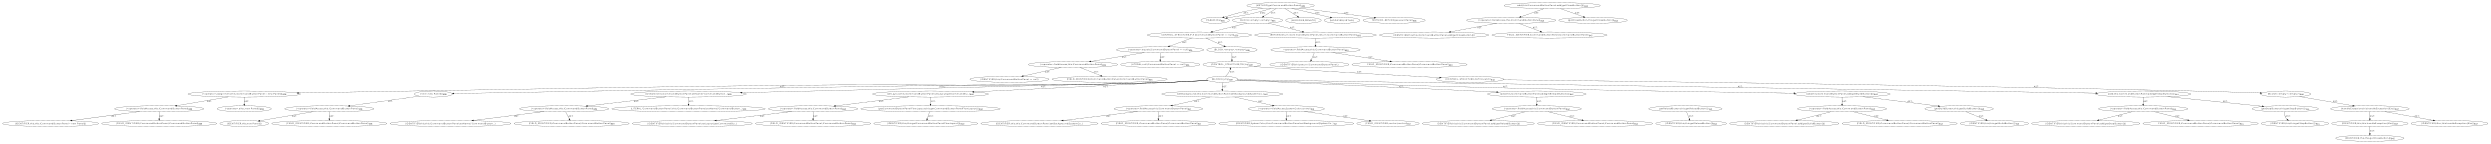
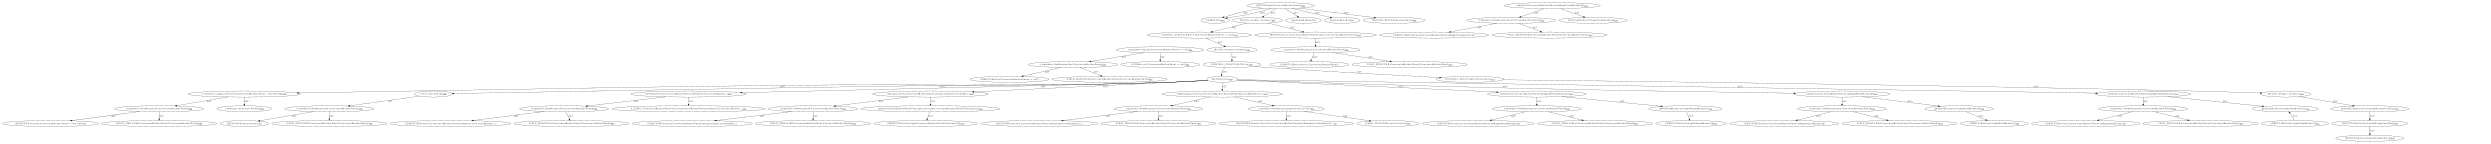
(1181, 42) -> none
(1228, 73) -> (1223, 70)
none -> (1611, 101)
(2285, 116) -> (2292, 117)
(2449, 124) -> none
